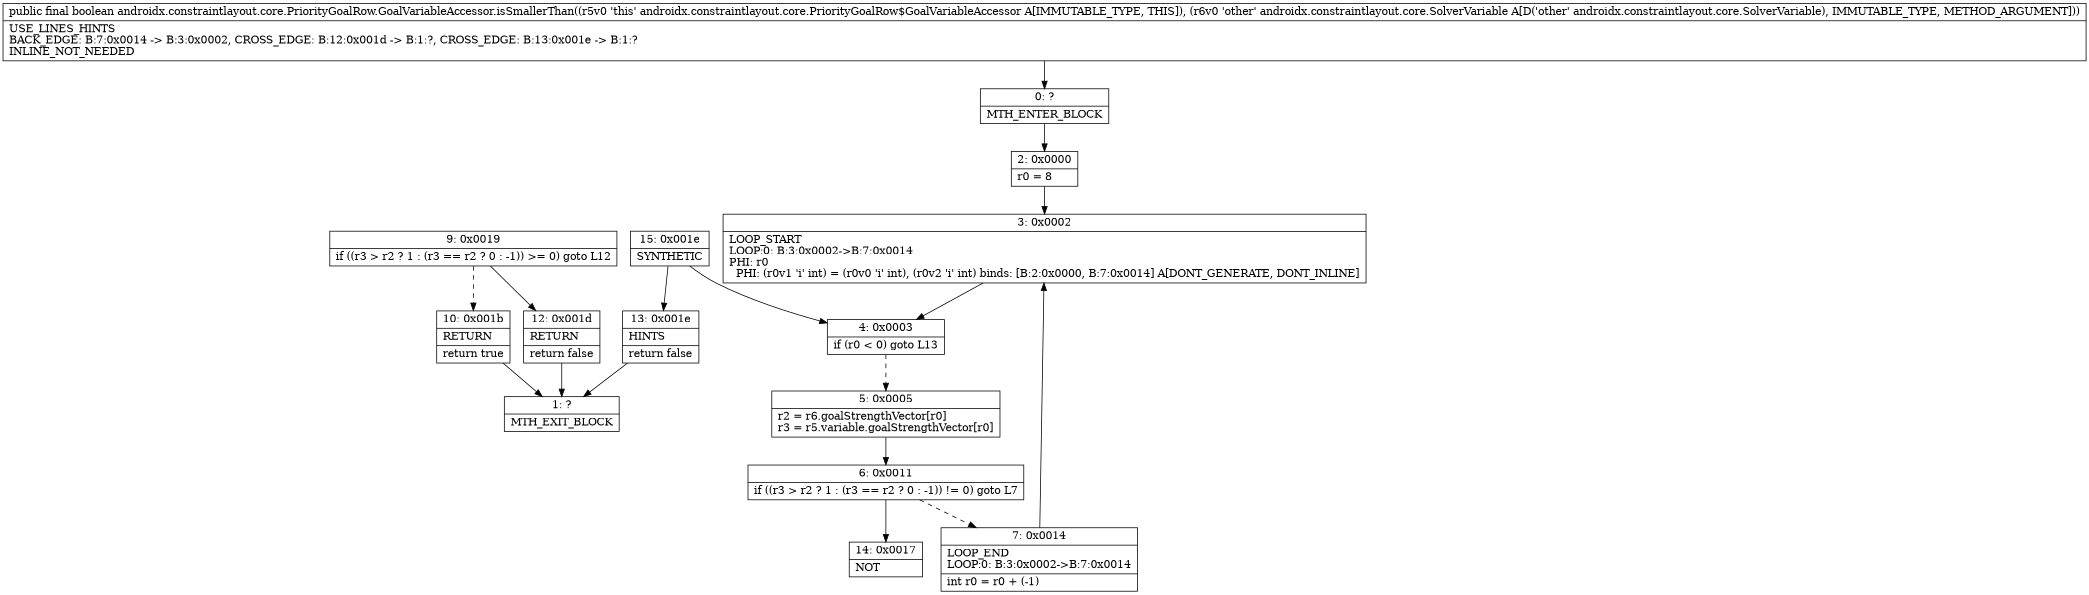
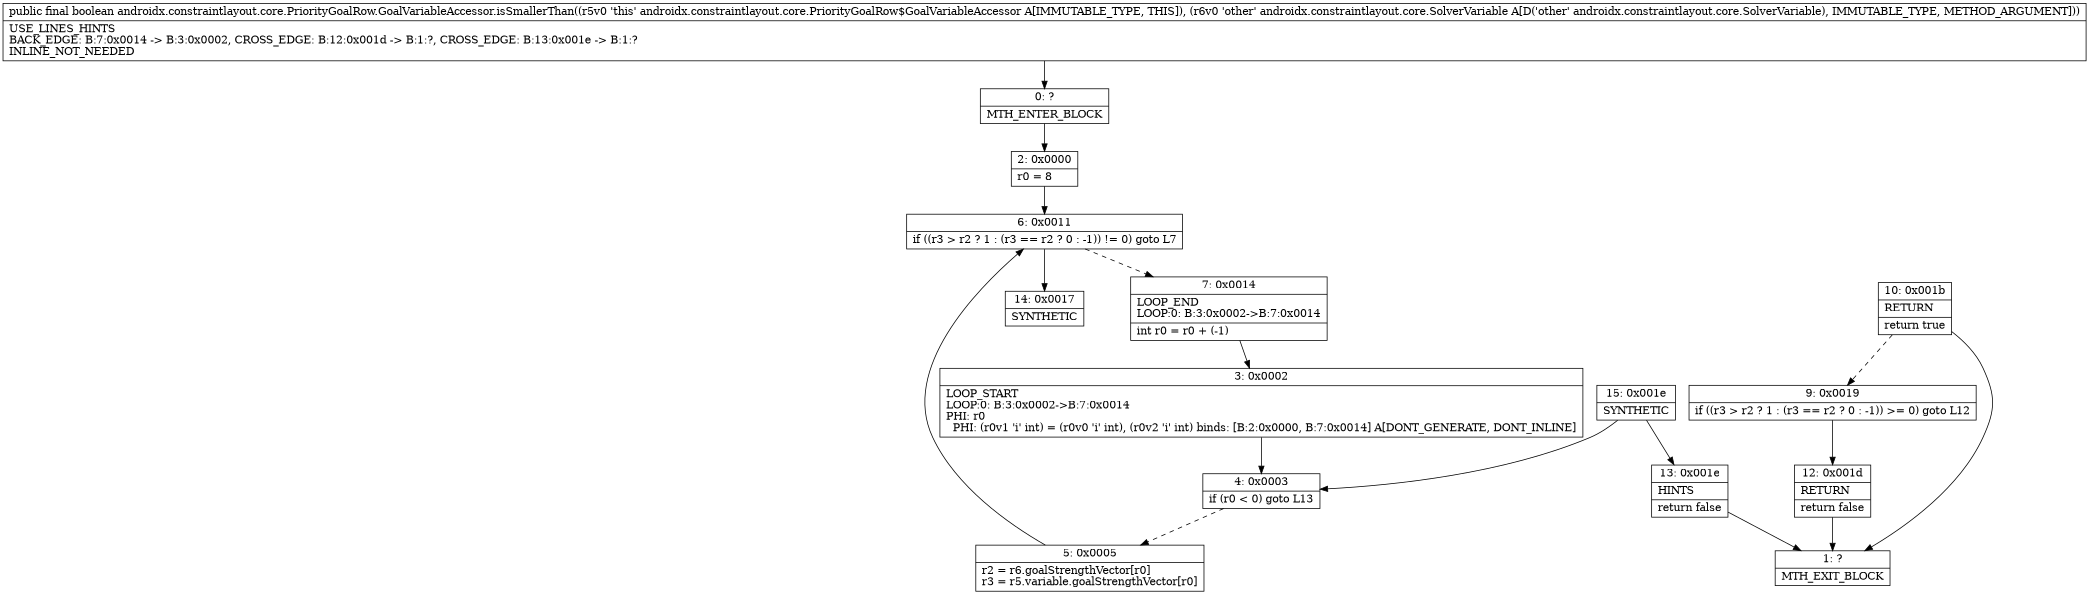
(1045, 196) -> (1045, 196)
(473, 285) -> (1872, 357)
(868, 568) -> (1045, 317)
